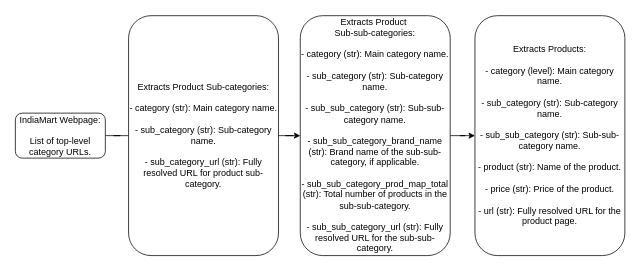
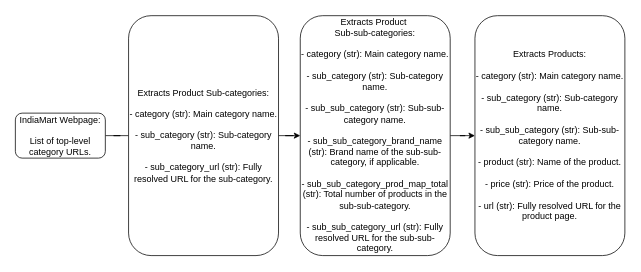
(204, 135) -> (204, 135)
(550, 135) -> (550, 135)
